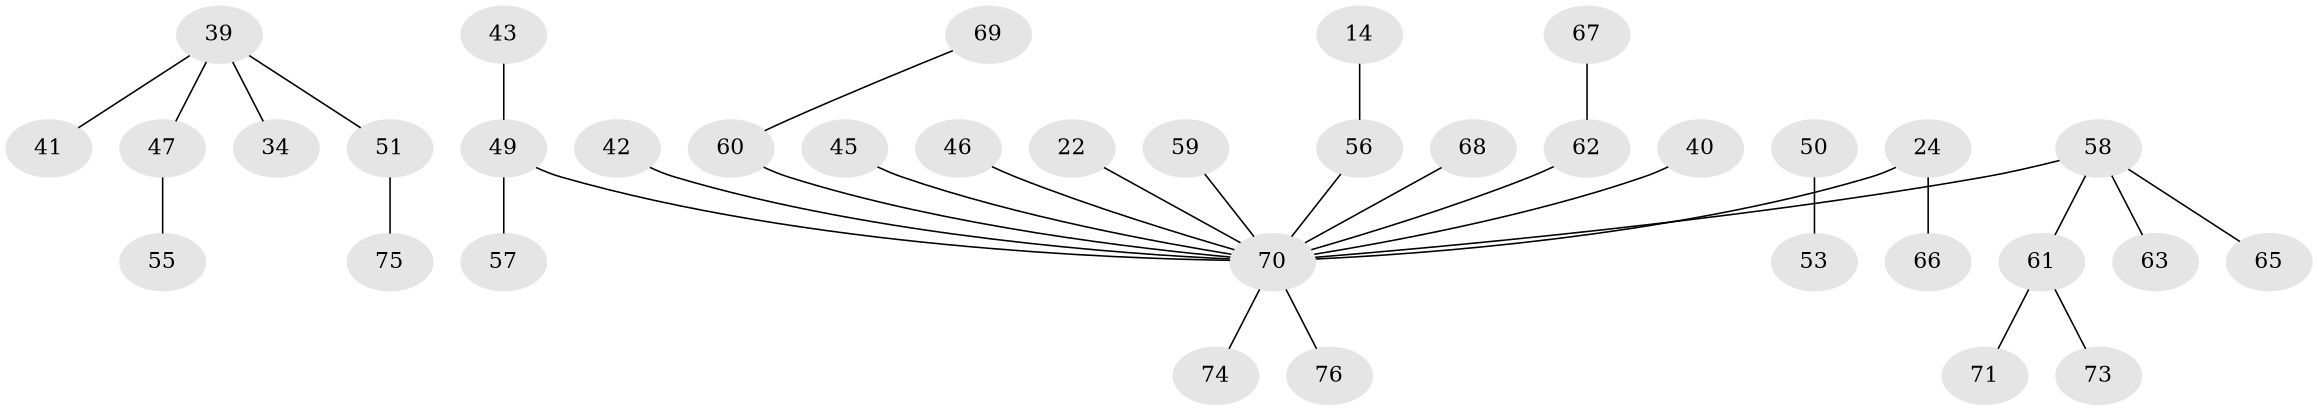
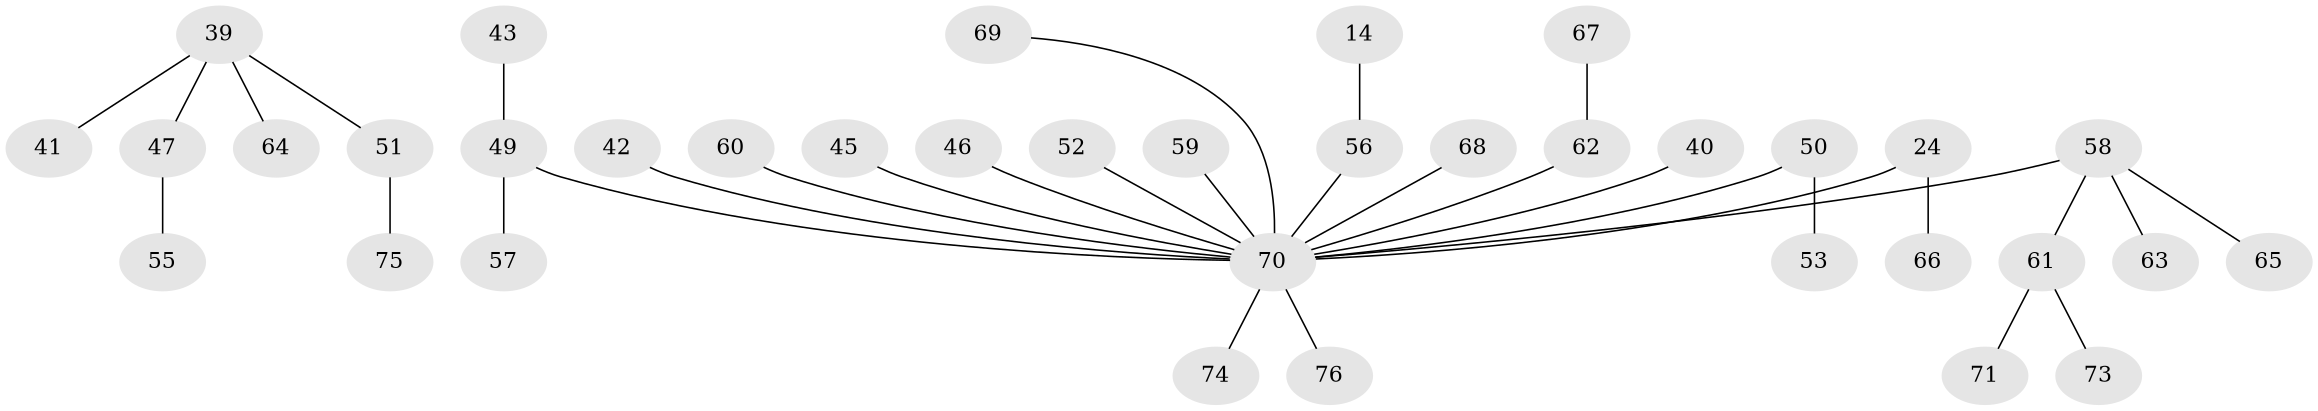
(858, 90) -> (1199, 85)
(276, 148) -> (276, 148)
(1072, 148) -> (1072, 148)
none -> (1551, 226)
